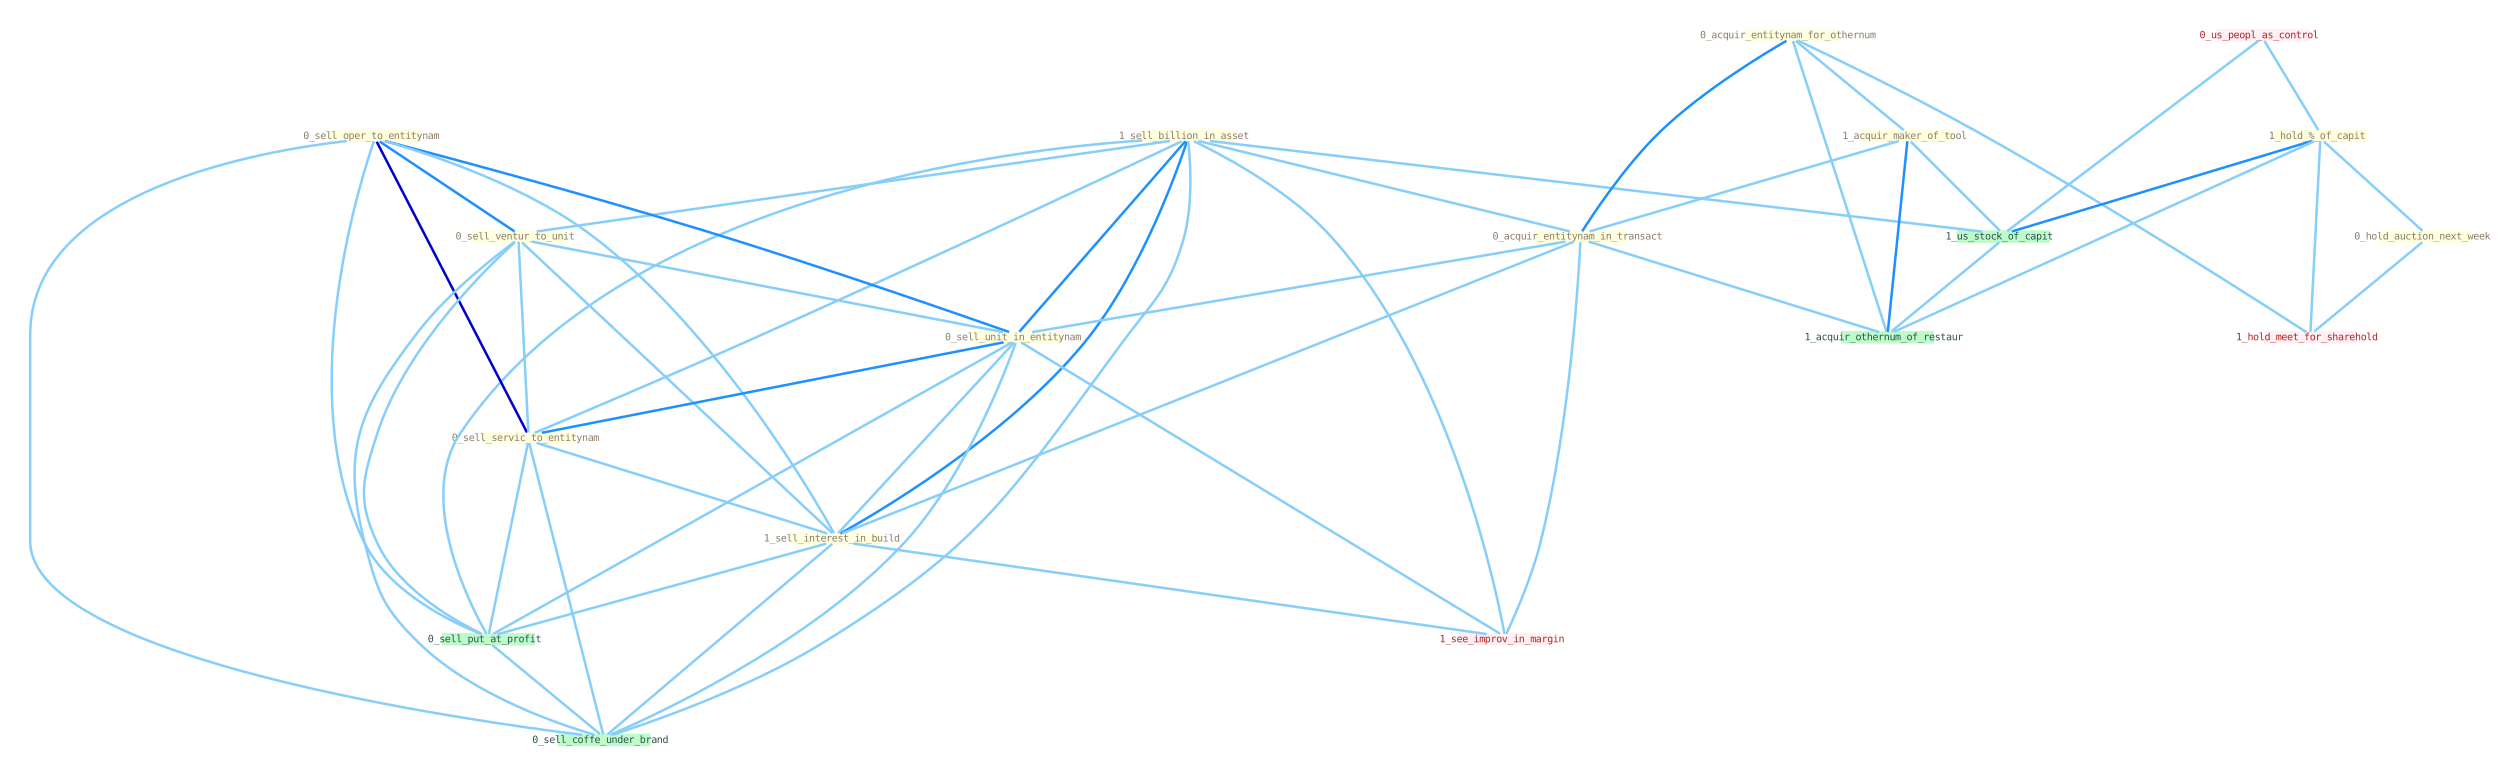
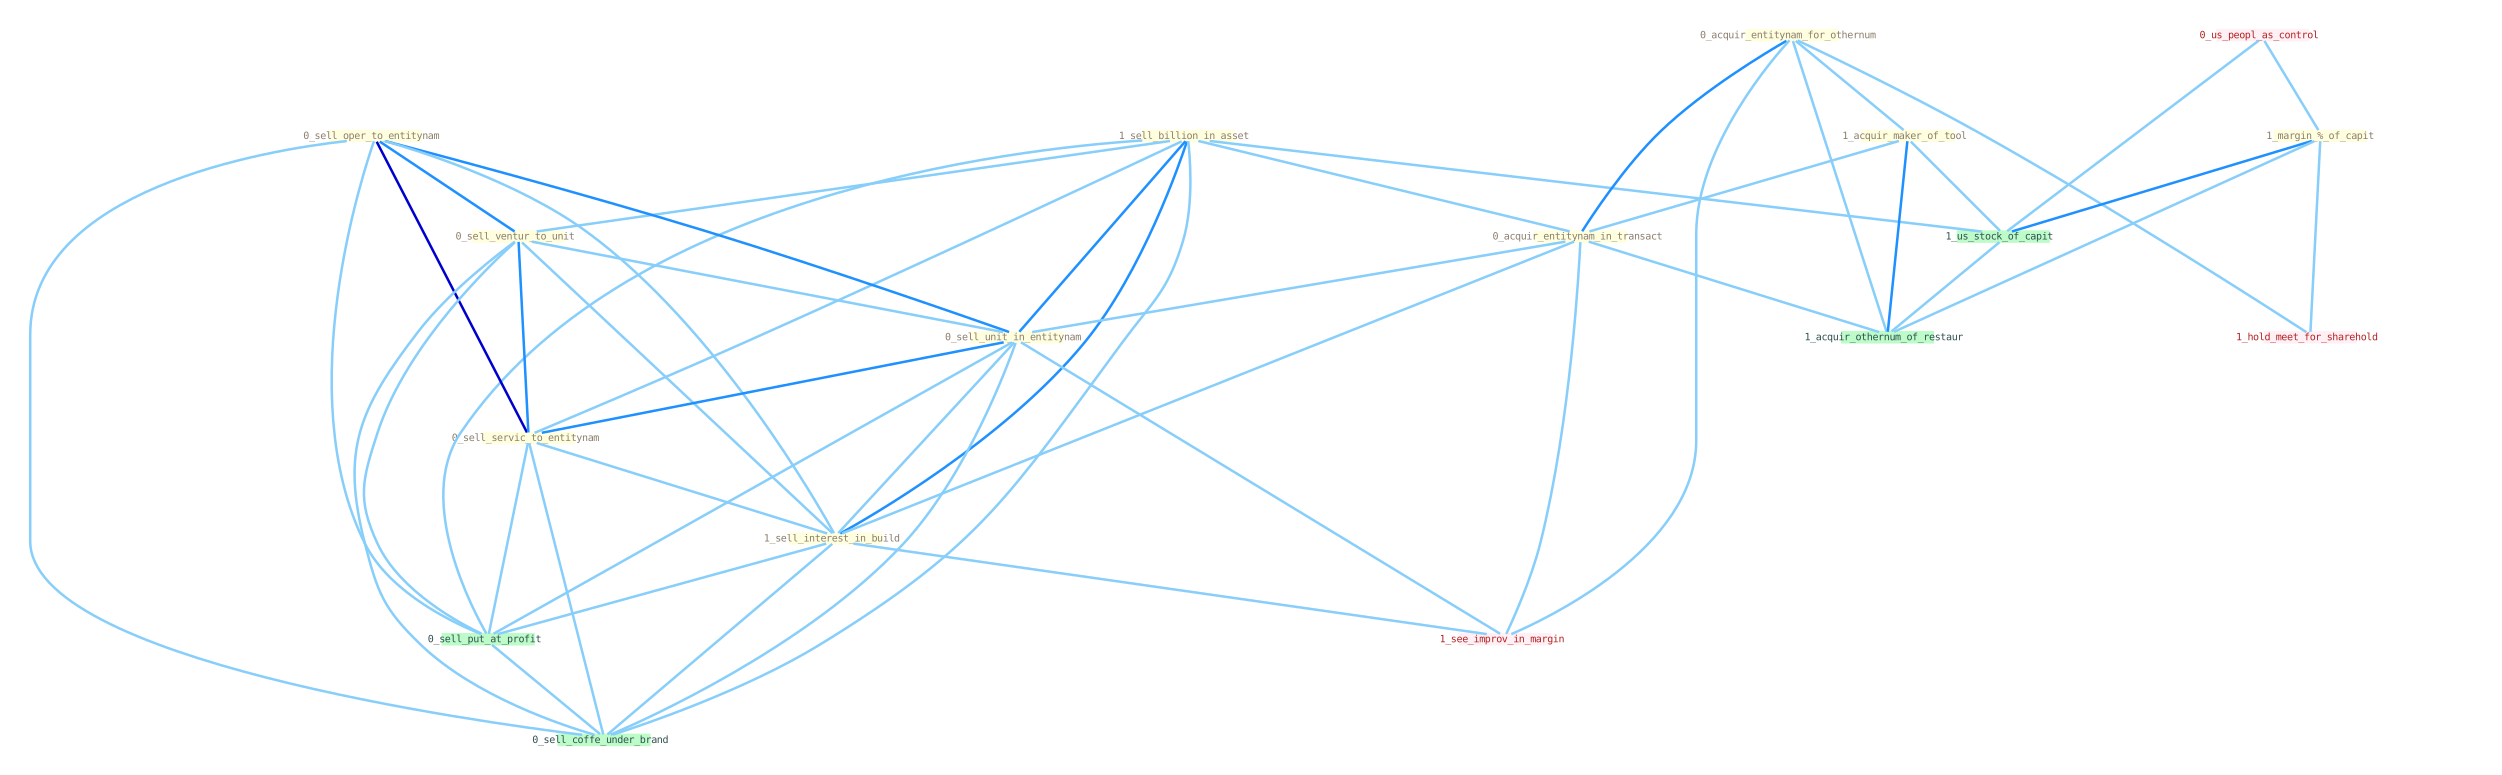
(2320, 136) -> (2320, 136)
(2426, 237) -> none
(523, 337) -> (523, 337)
(1407, 348) -> (1696, 368)
